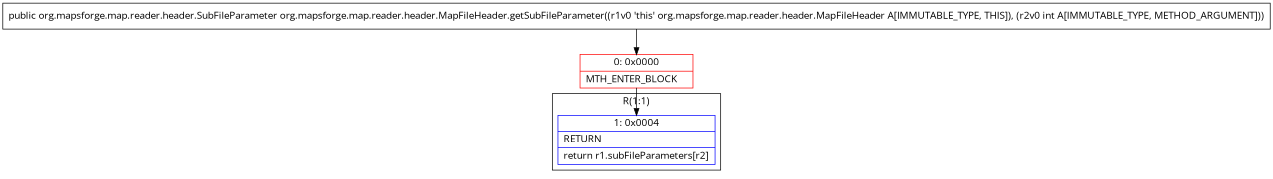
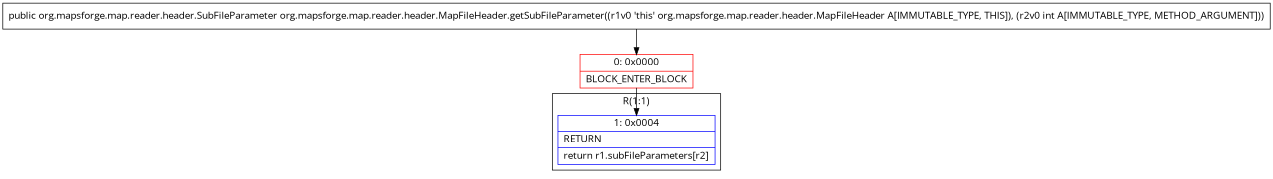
(631, 79) -> (637, 79)
